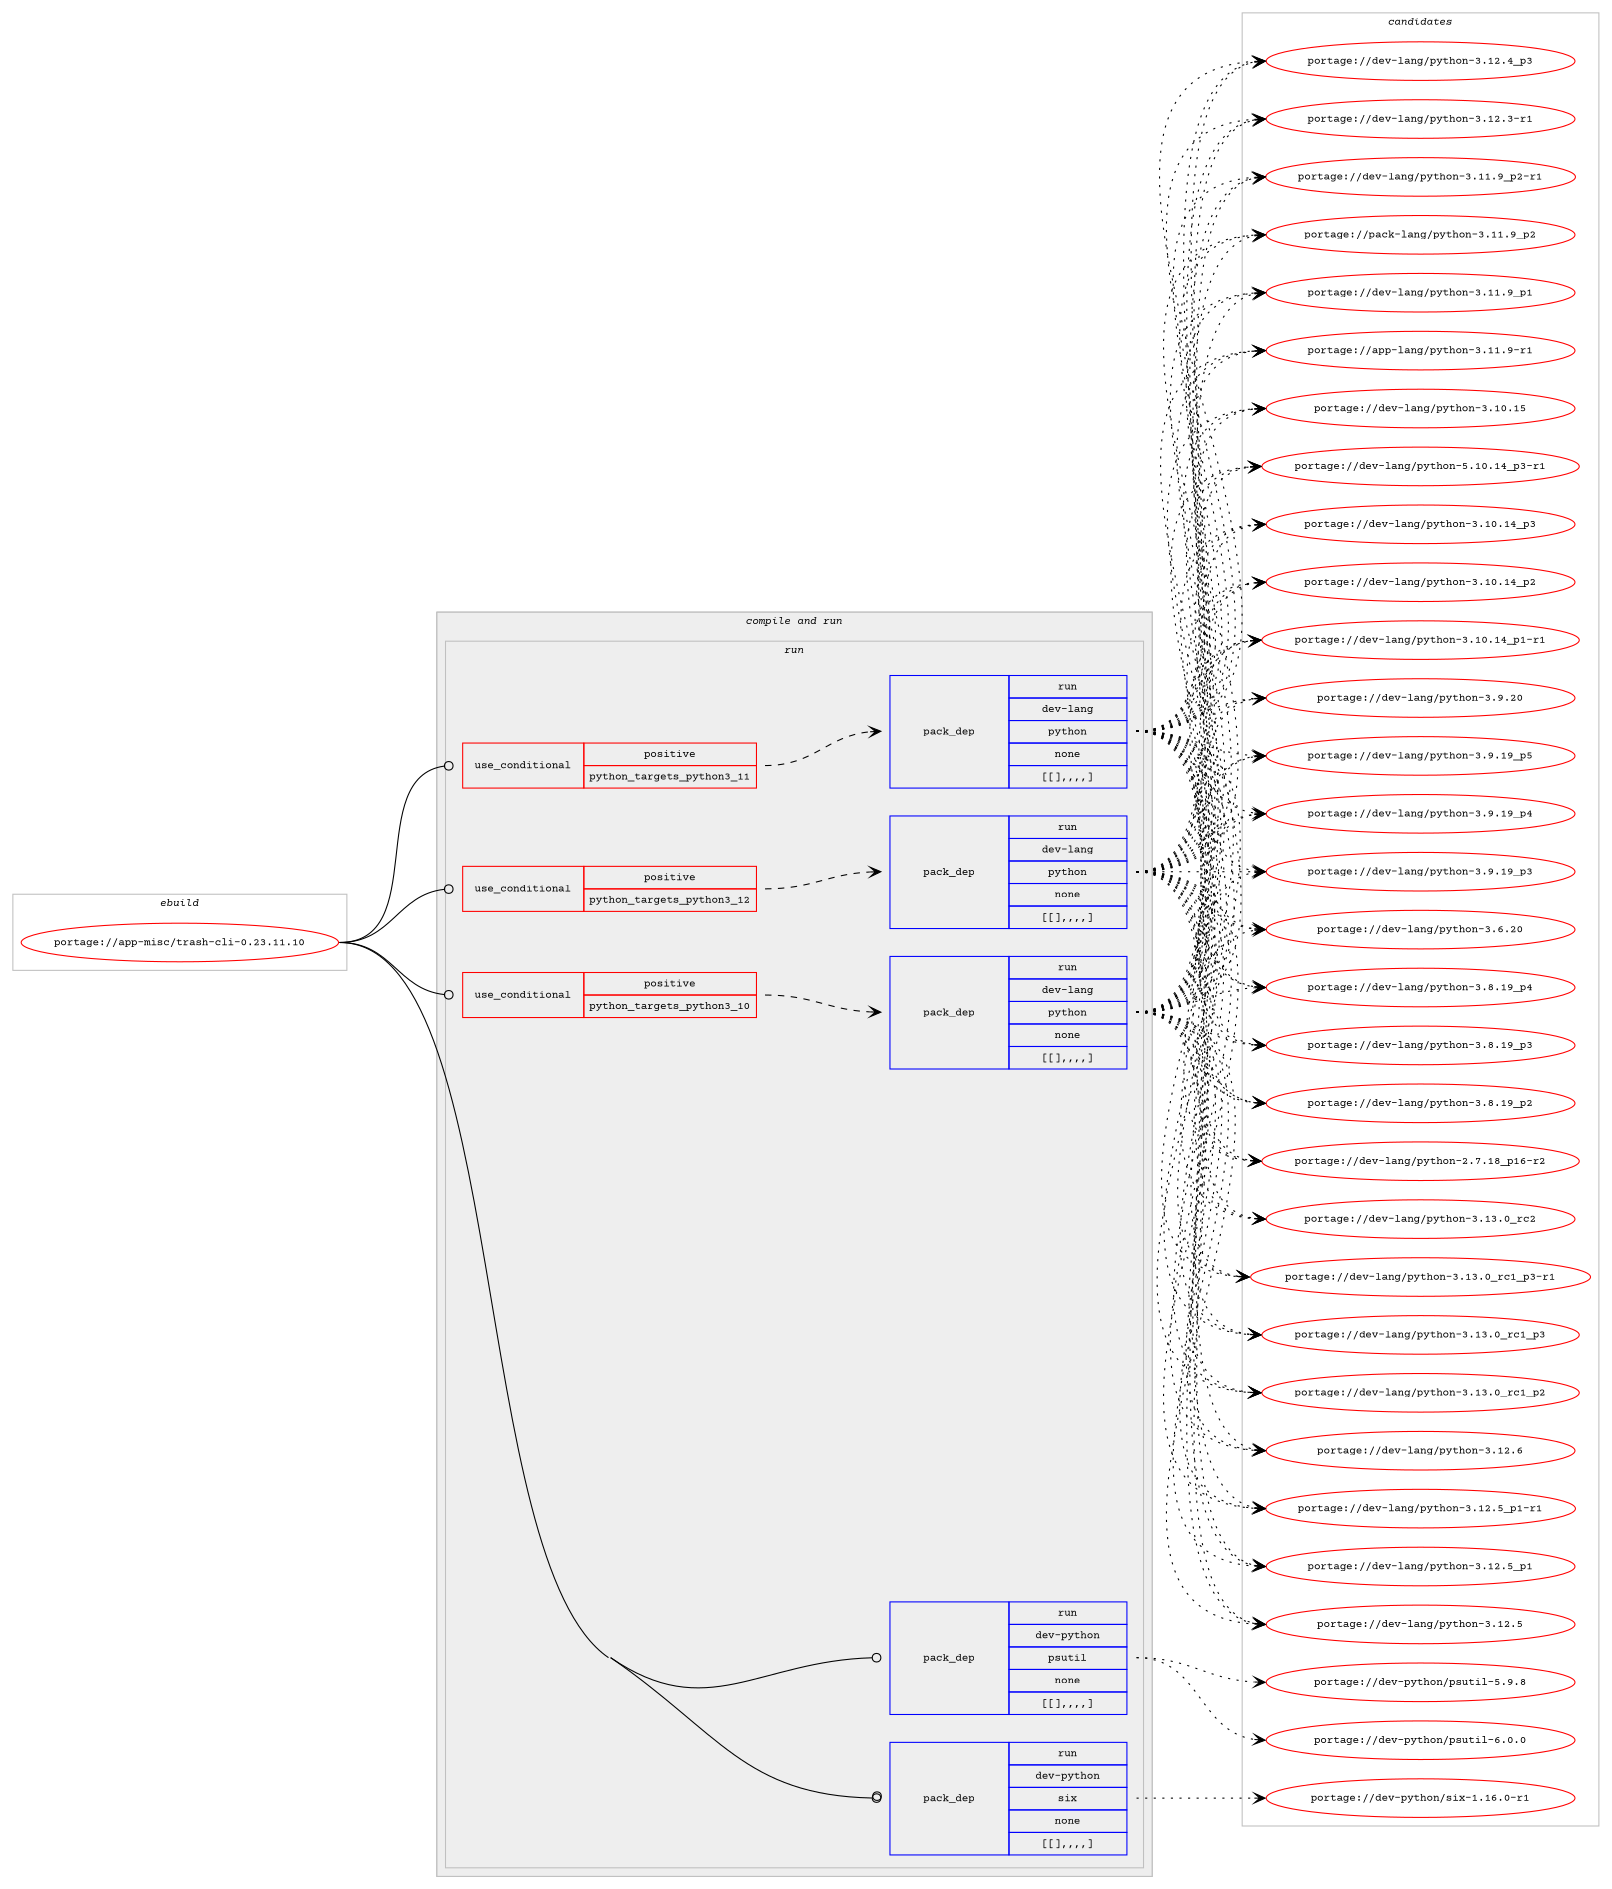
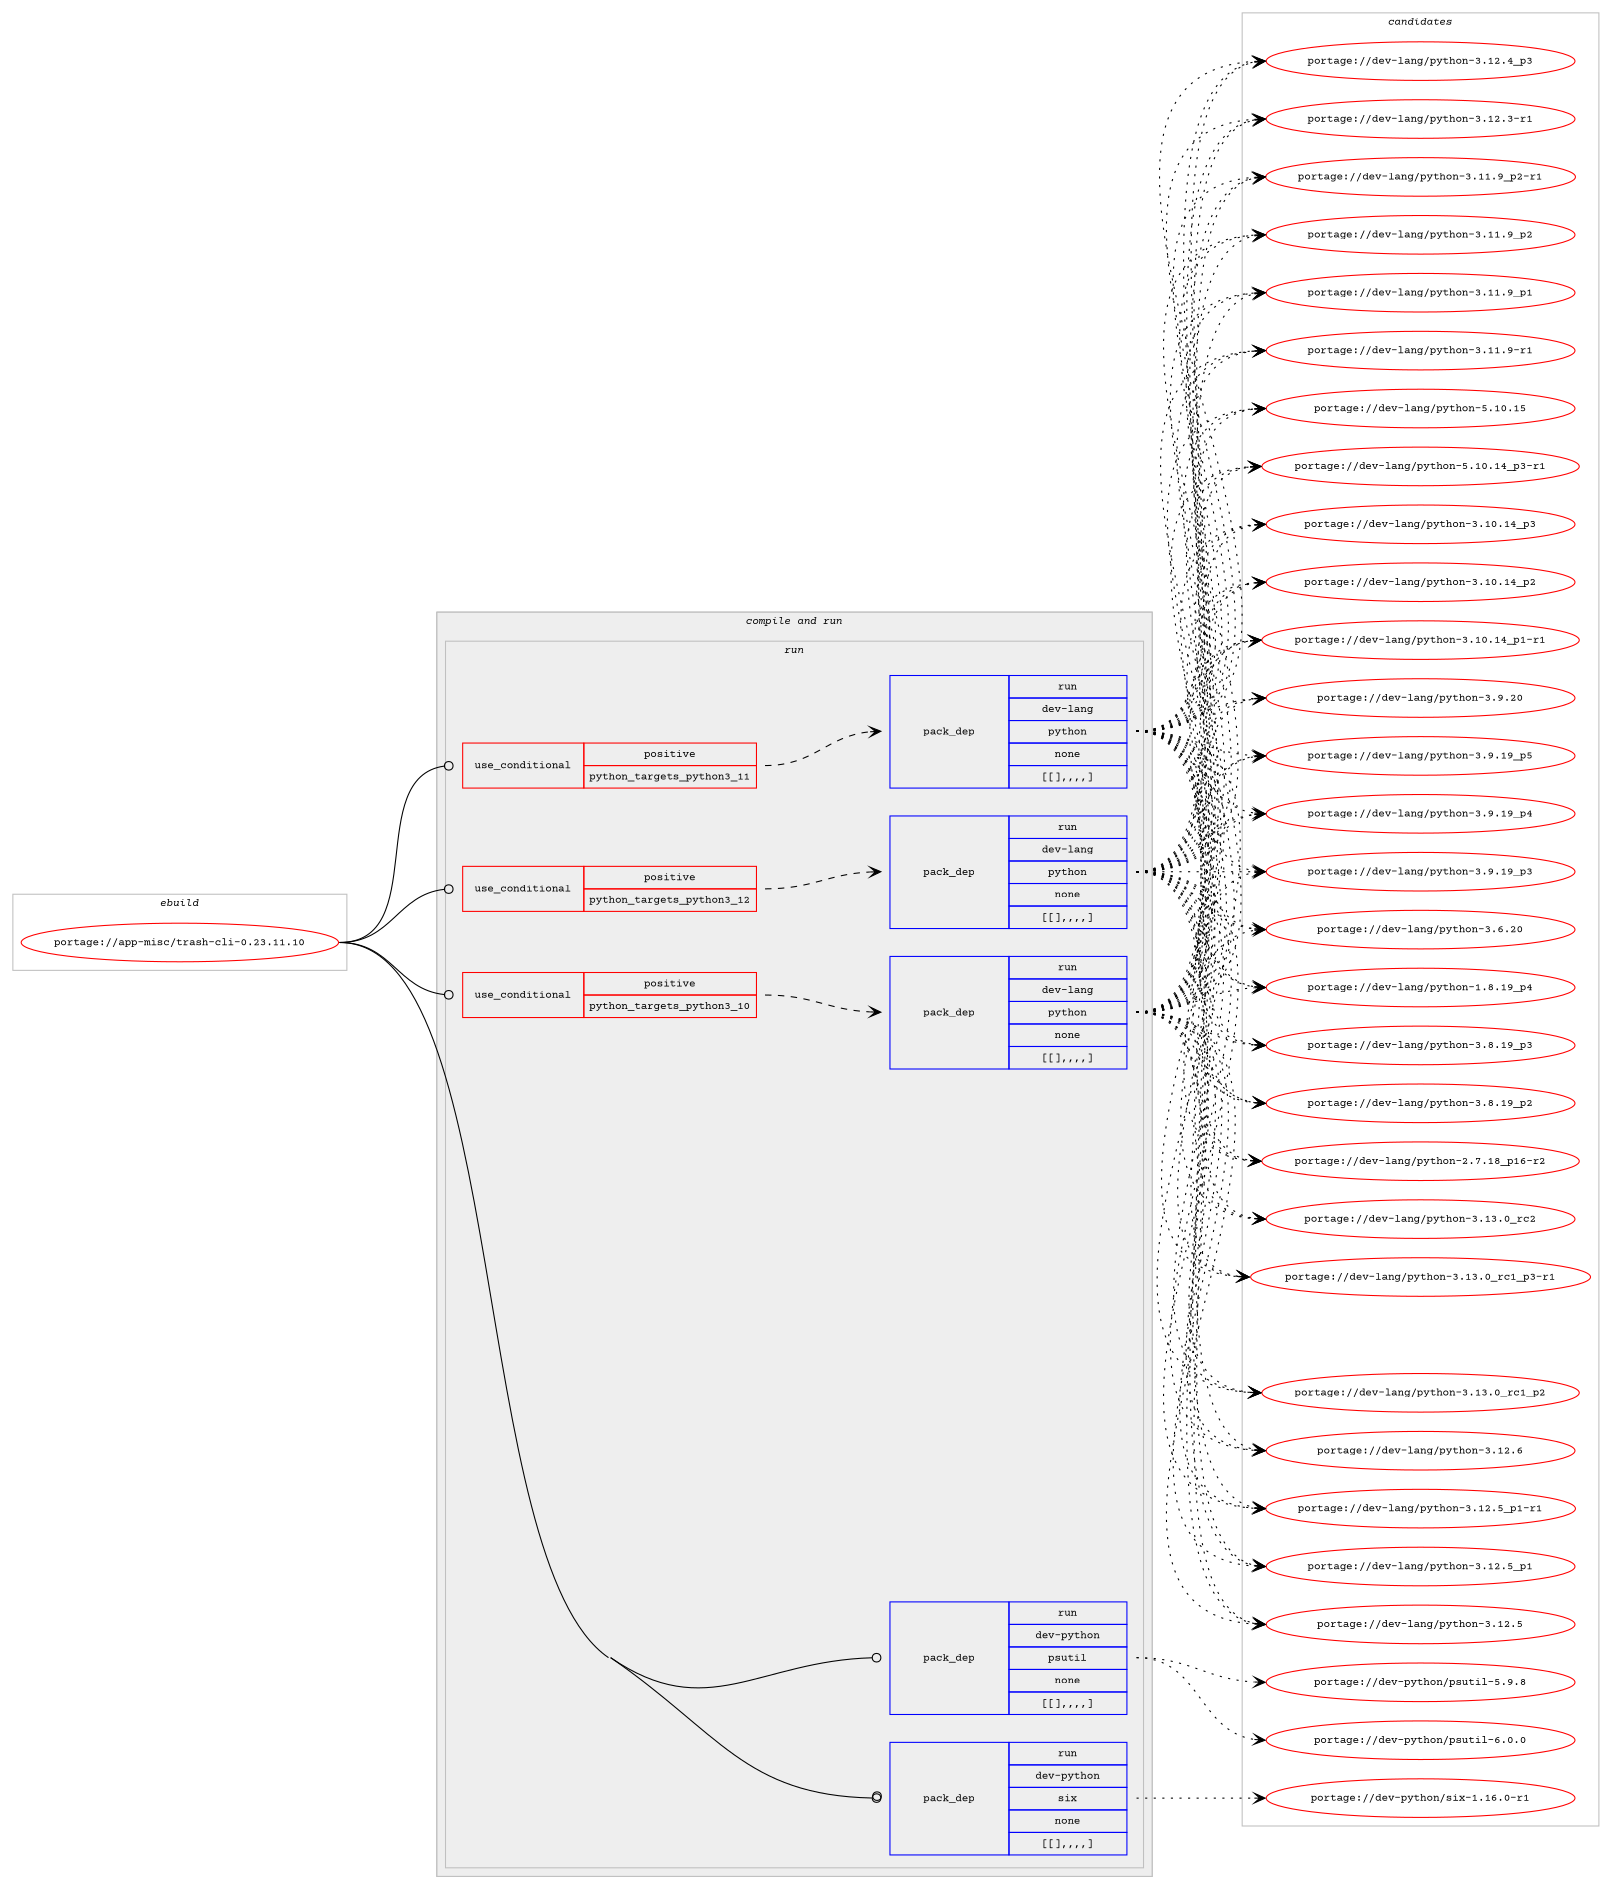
(1421, 235) -> (1421, 235)
(1421, 351) -> (1421, 351)
(1421, 409) -> (1421, 409)
(1421, 988) -> (1421, 988)
(1421, 1335) -> none
